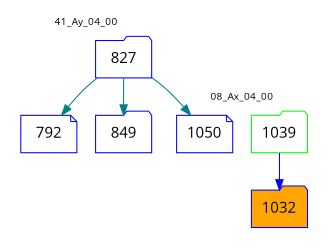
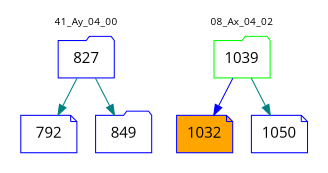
(175, 97) -> (258, 92)
(242, 97) -> (242, 22)
(279, 209) -> (205, 134)
